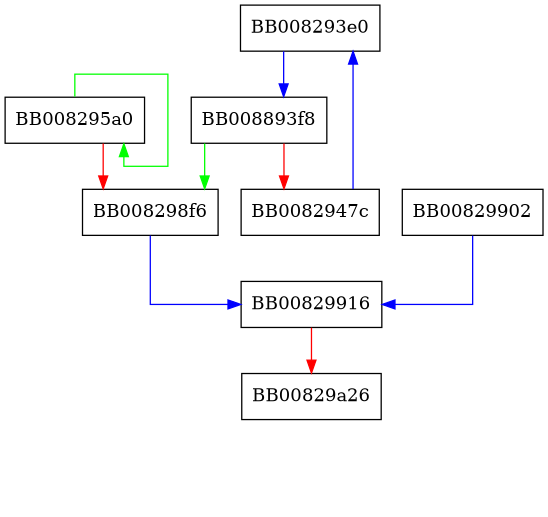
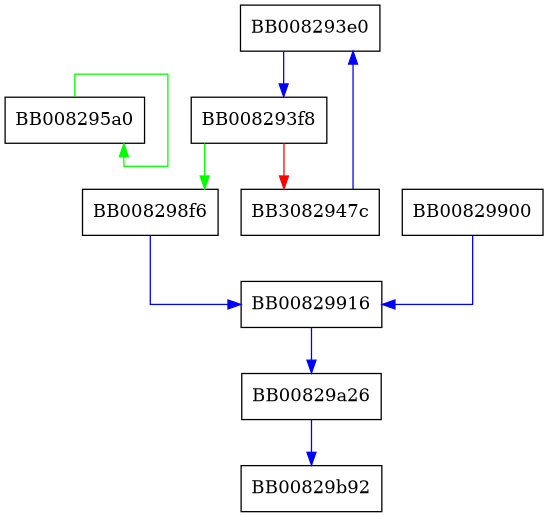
(259, 120) -> (259, 120)
(103, 160) -> none
(310, 212) -> (310, 212)
(473, 212) -> (473, 212)
(311, 344) -> (311, 344)
none -> (311, 489)
